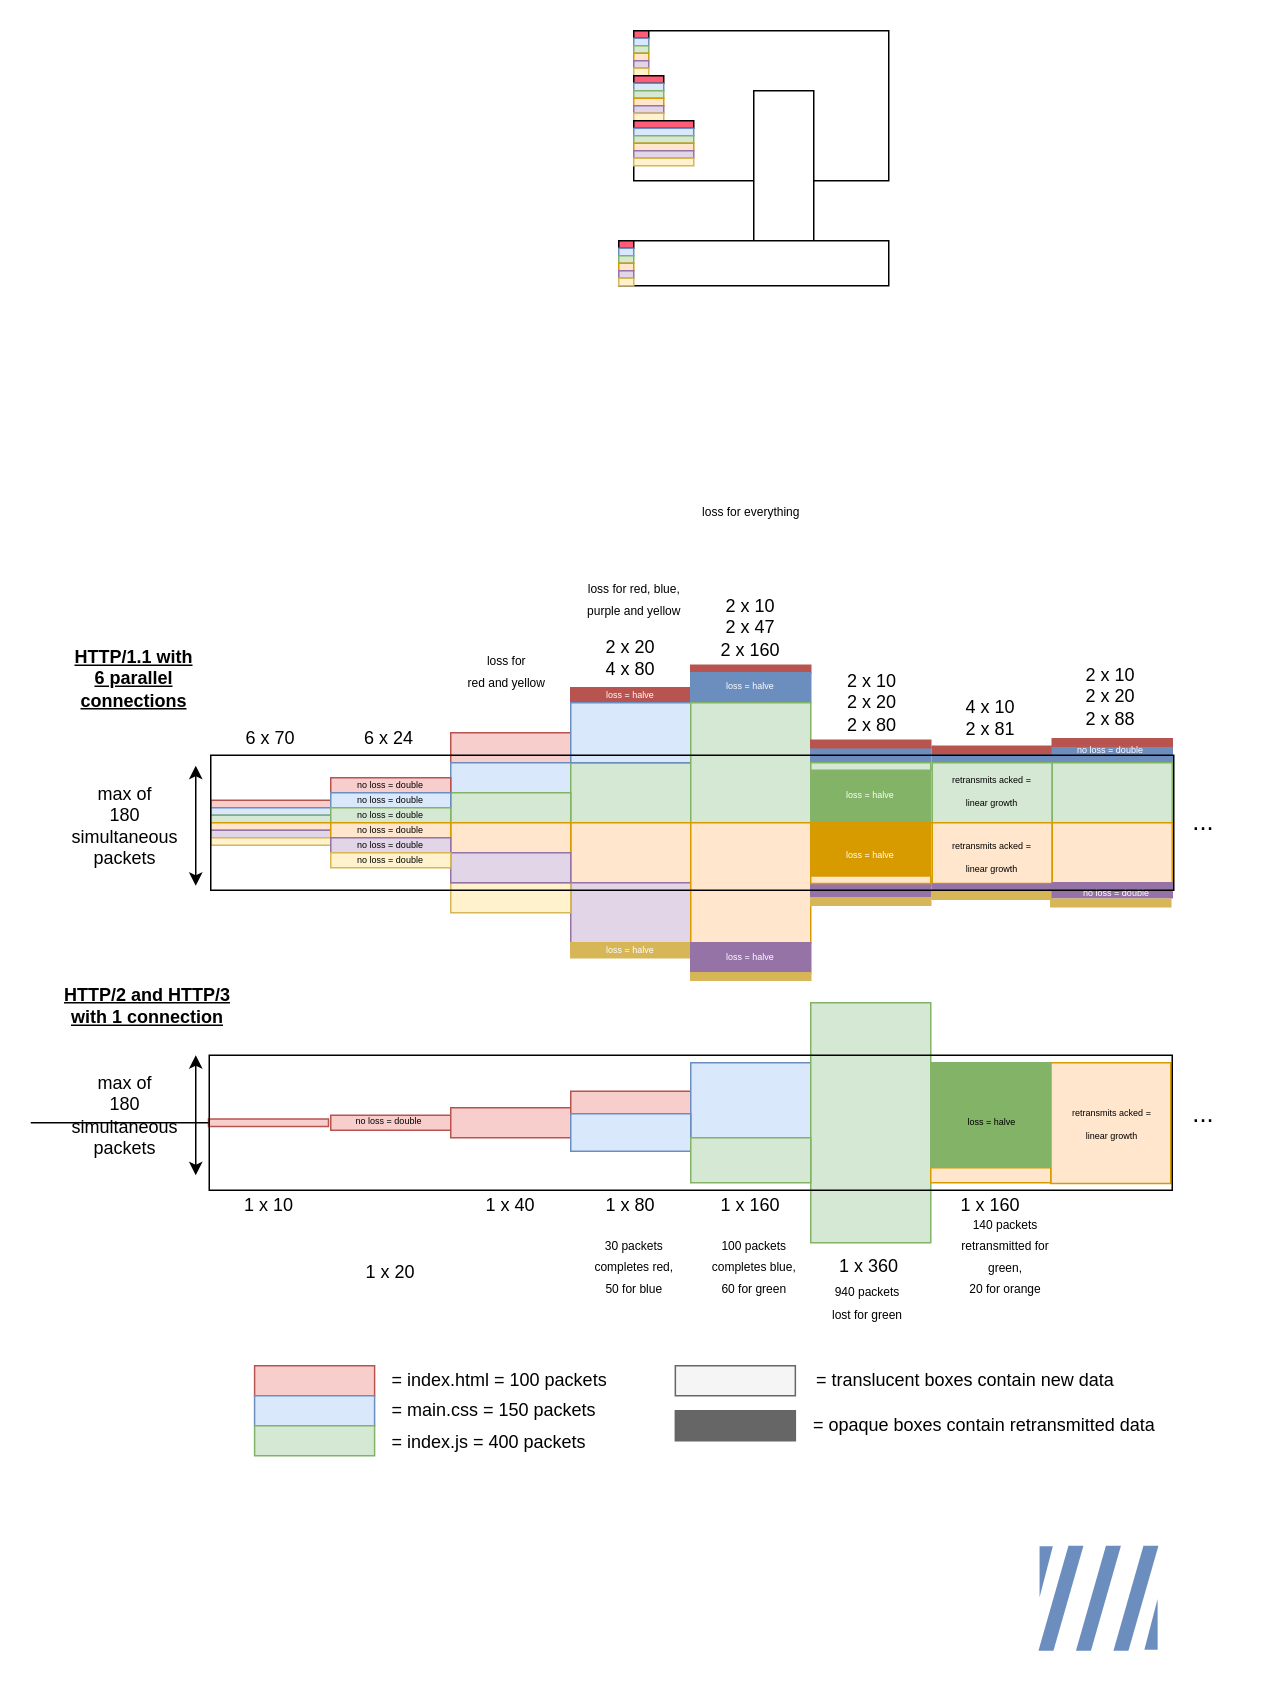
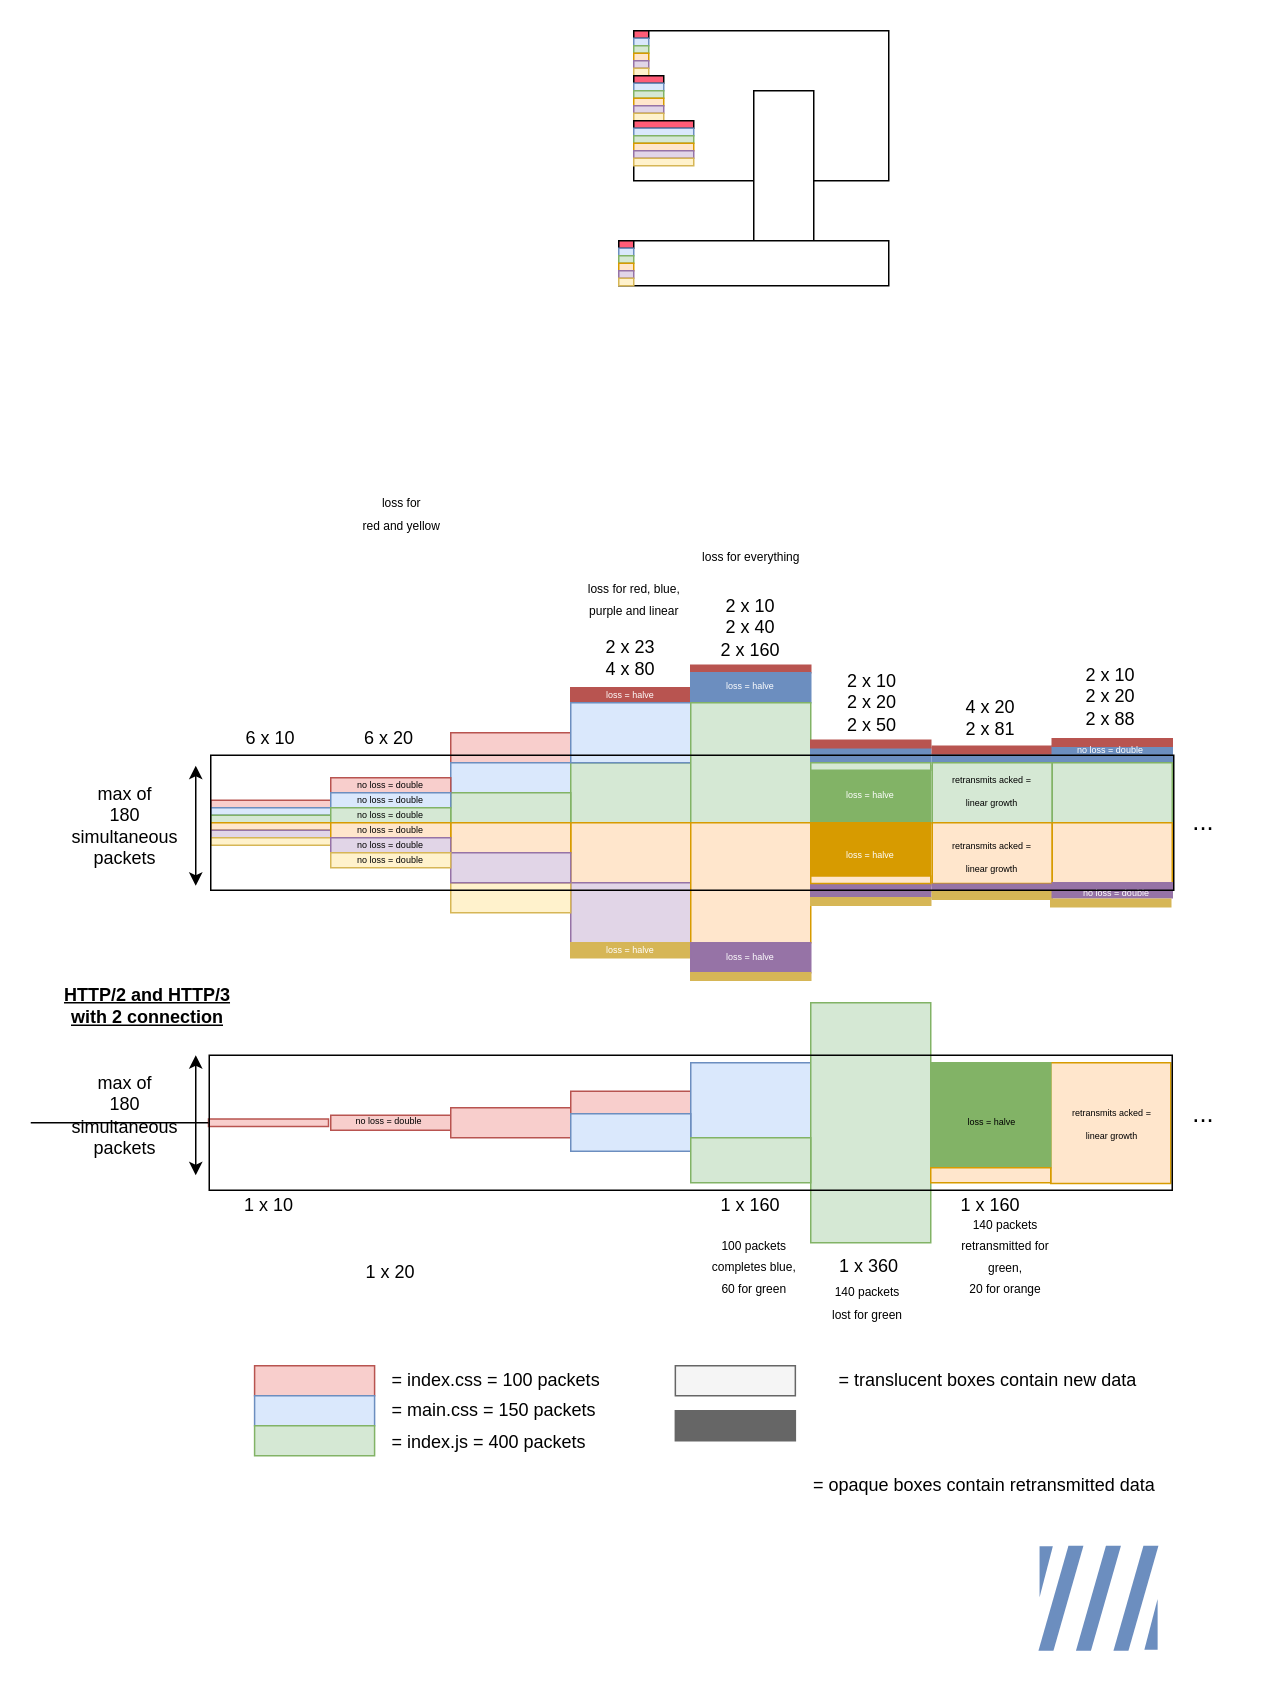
(751, 511) -> (751, 556)
(635, 598) -> (635, 598)
(751, 628) -> (751, 628)
(631, 658) -> (631, 658)
(507, 669) -> (402, 512)
(134, 679) -> none
(872, 703) -> (872, 703)
(991, 718) -> (991, 718)
(271, 739) -> (271, 739)
(389, 739) -> (389, 739)
(148, 1006) -> (148, 1006)
(510, 1205) -> none
(630, 1205) -> none
(634, 1265) -> none
(868, 1301) -> (868, 1301)
(507, 1381) -> (504, 1381)
(986, 1381) -> (1008, 1381)
(983, 1426) -> (983, 1486)
